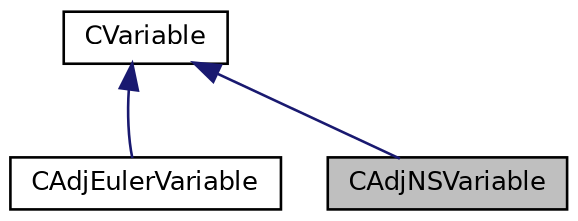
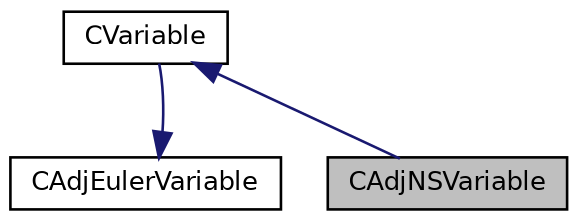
(128, 124) -> (163, 98)
